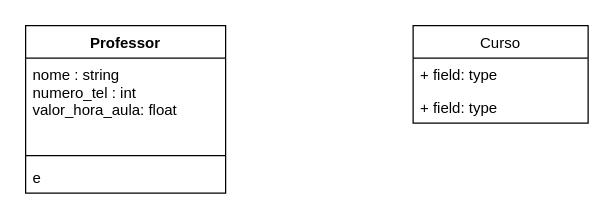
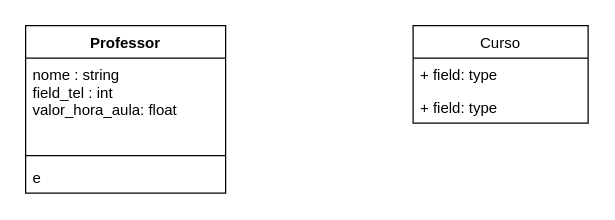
(79, 75) -> (79, 75)
